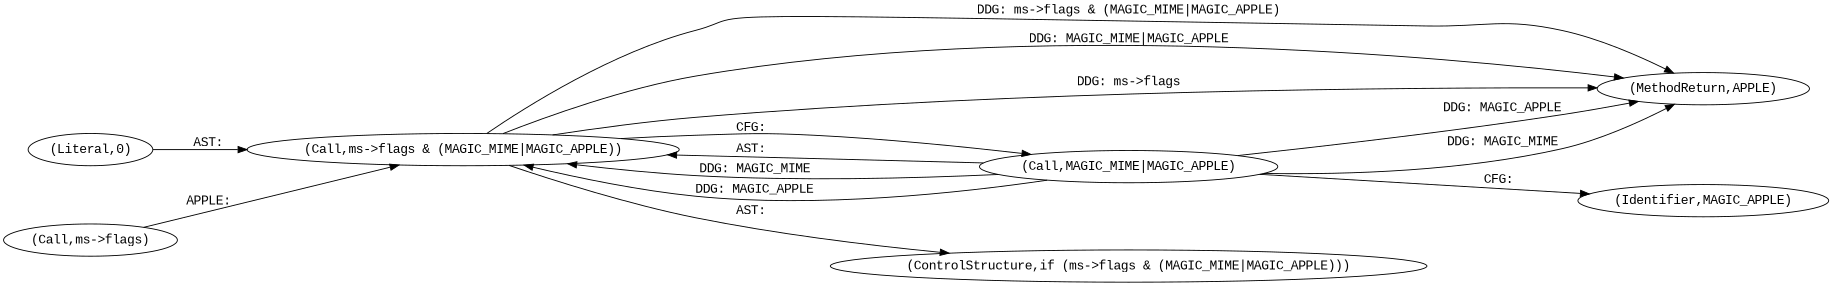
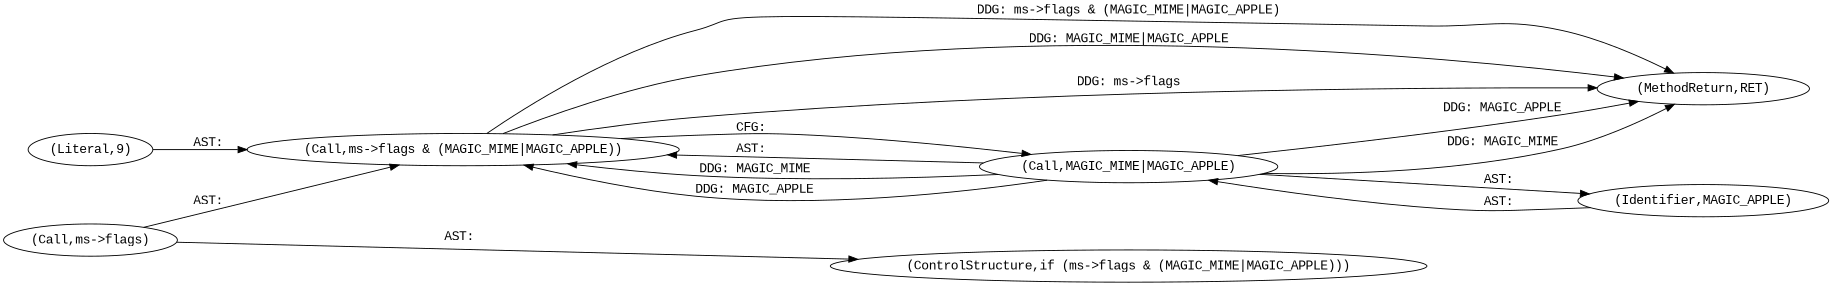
(1703, 89) -> (1703, 89)
(90, 150) -> (90, 150)
(1502, 180) -> (1502, 180)
(212, 201) -> (212, 201)
none -> (1404, 206)
(722, 223) -> (513, 251)
